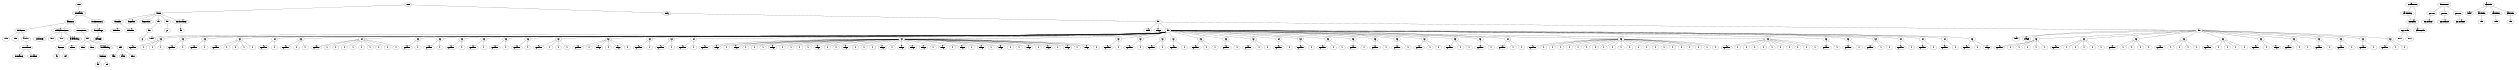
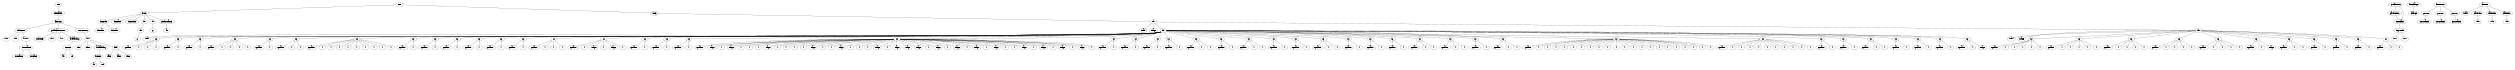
(97, 22) -> none
(2420, 30) -> none
(72, 48) -> none
